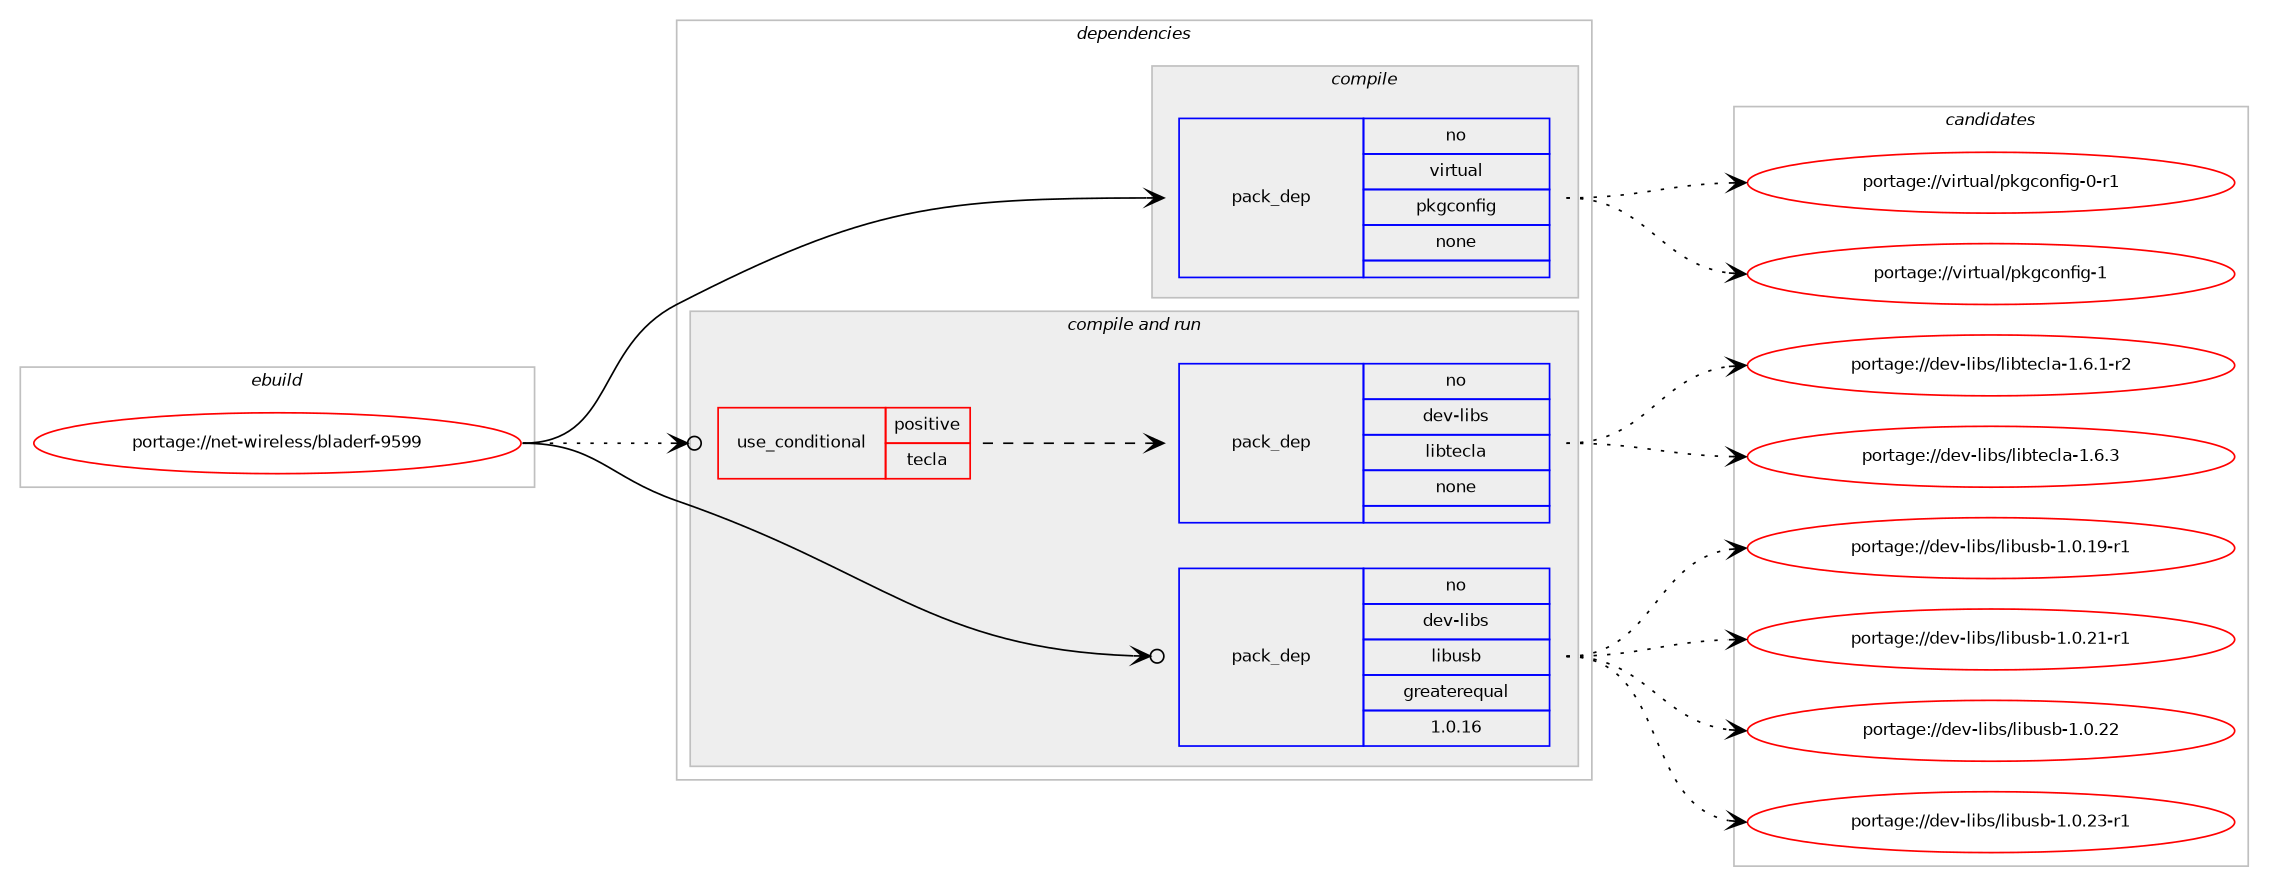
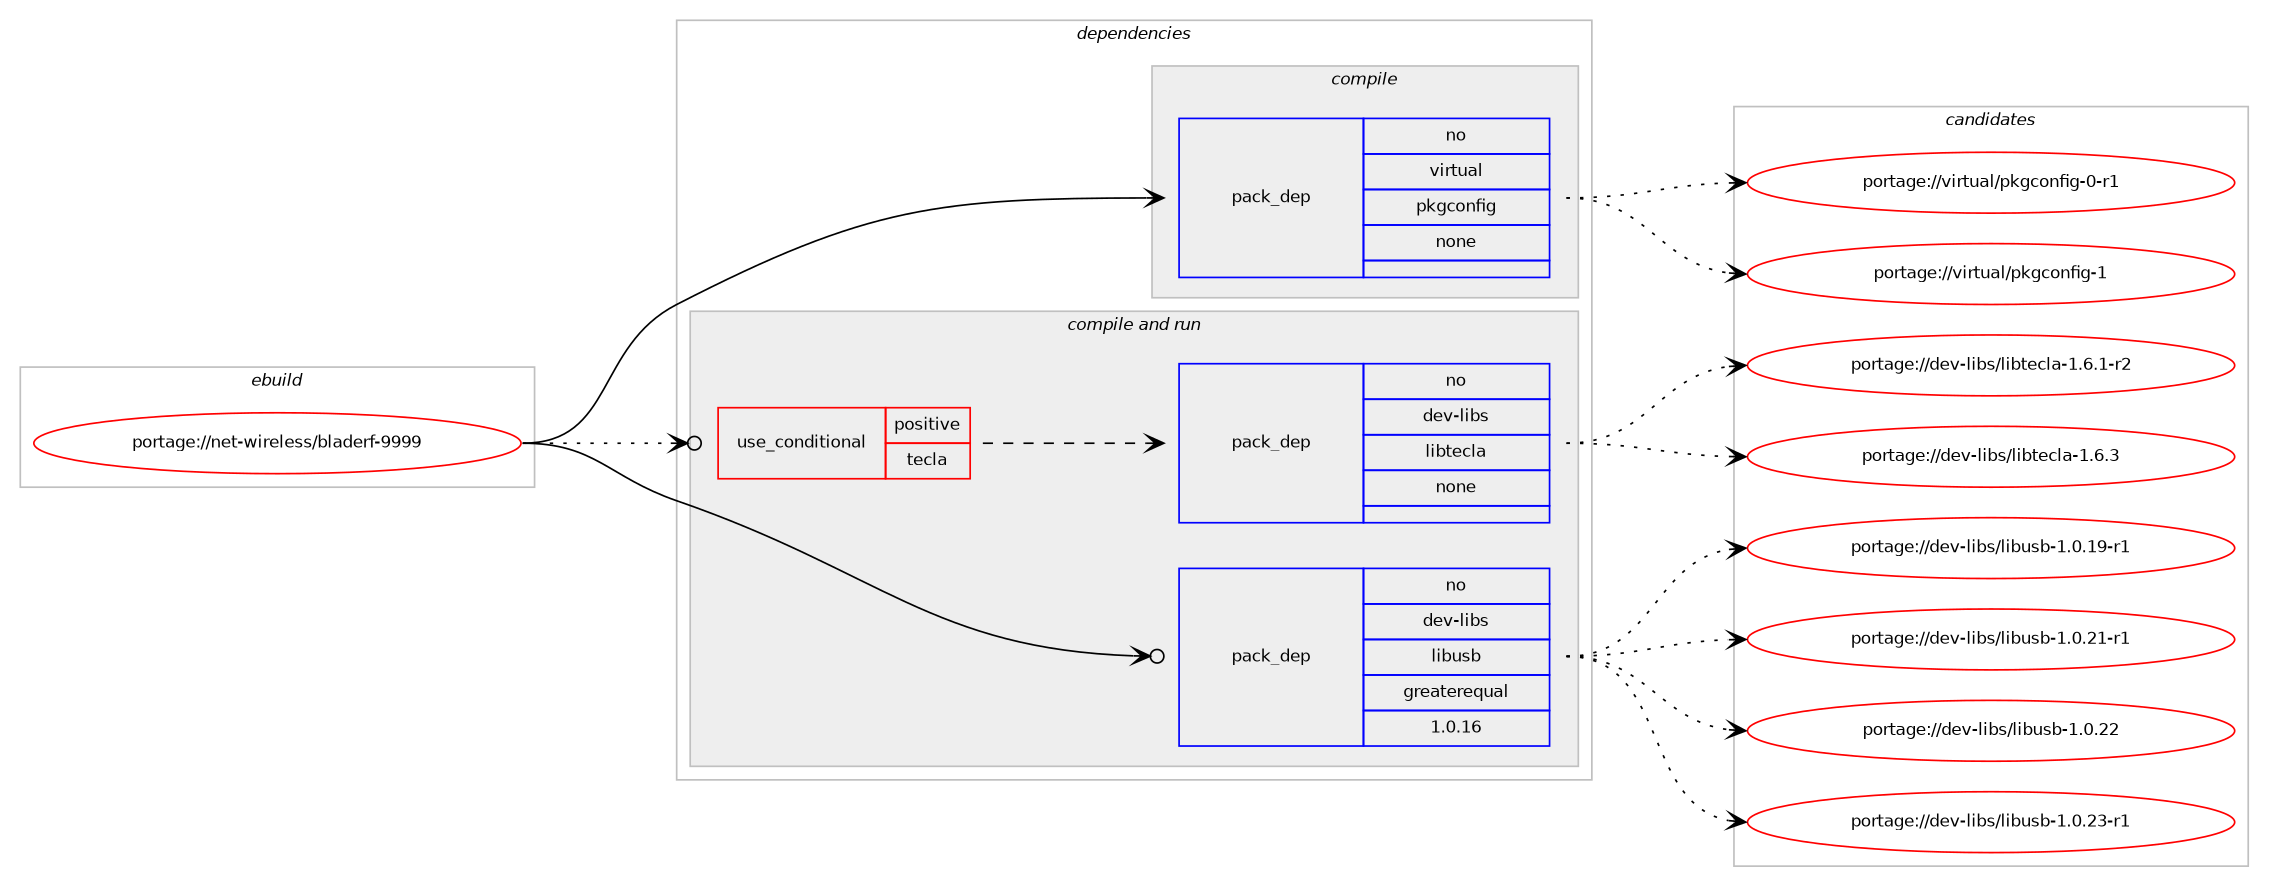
(277, 443) -> (277, 443)
